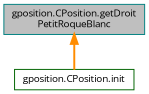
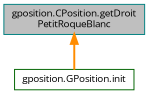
(74, 80) -> (74, 80)
